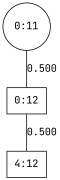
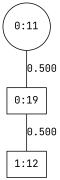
(27, 101) -> (27, 101)
(27, 164) -> (27, 164)
